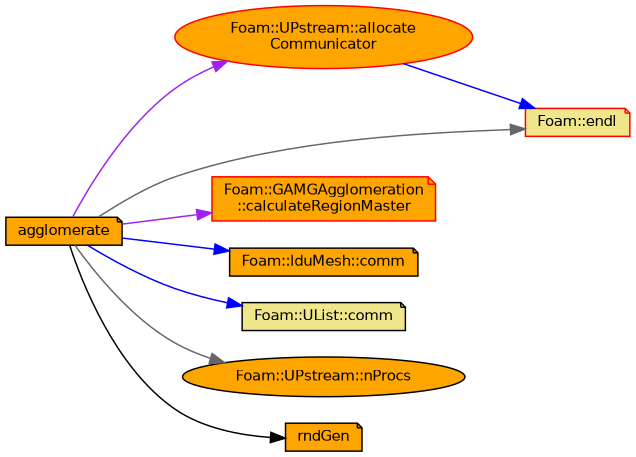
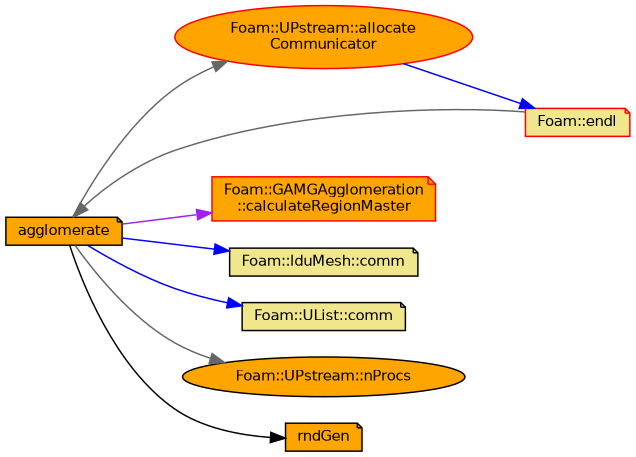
(131, 130) -> (131, 130)
(298, 148) -> (295, 122)
(324, 262) -> (324, 262)
